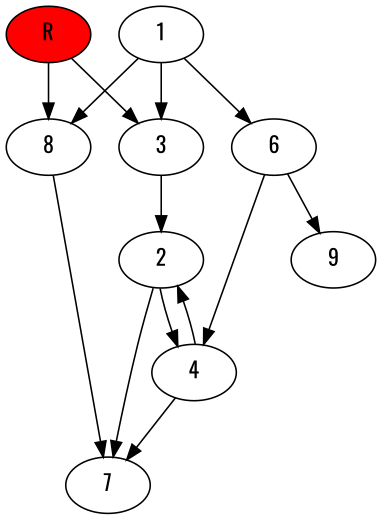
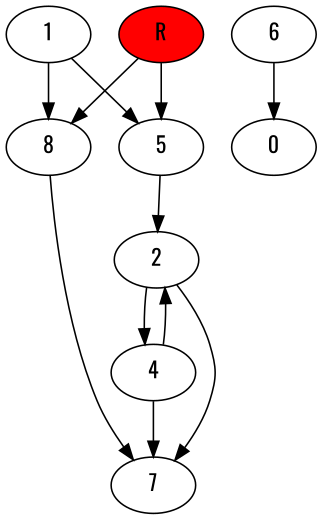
(212, 85) -> none
(161, 147) -> (161, 147)
(237, 252) -> none
(333, 260) -> (274, 147)
